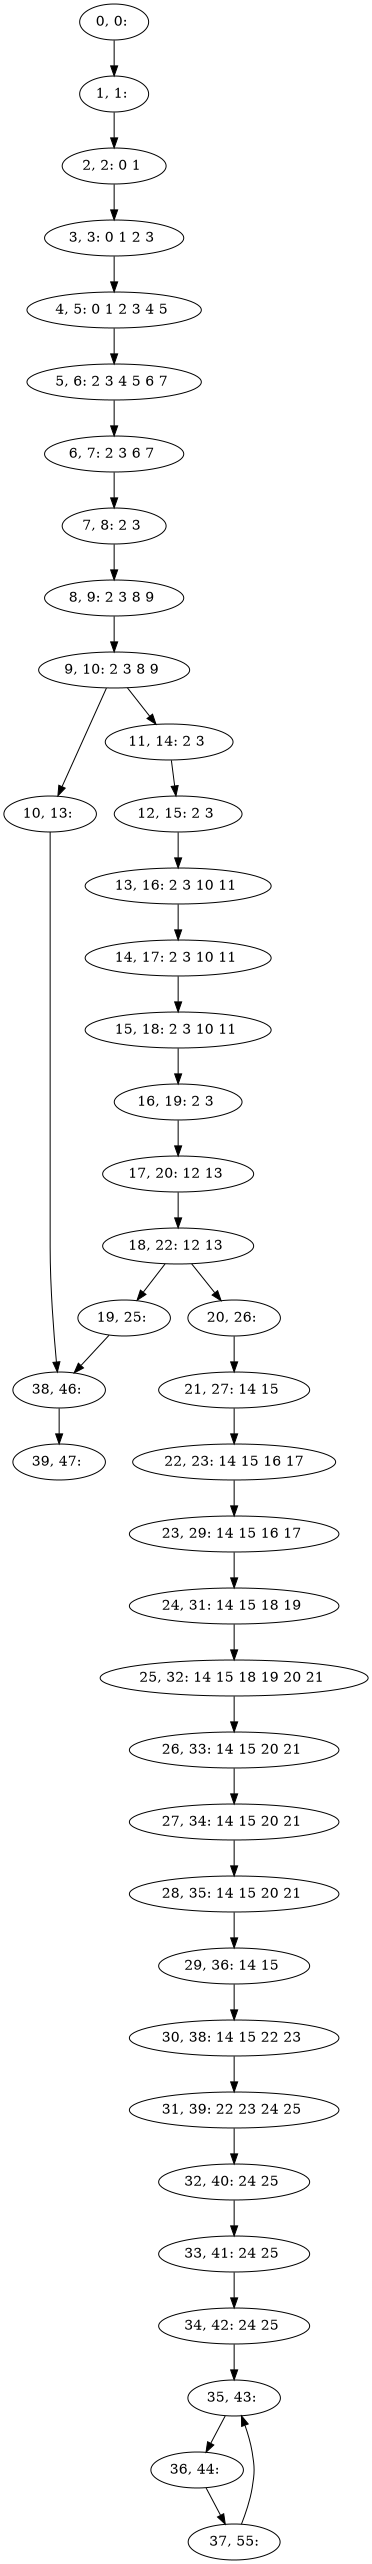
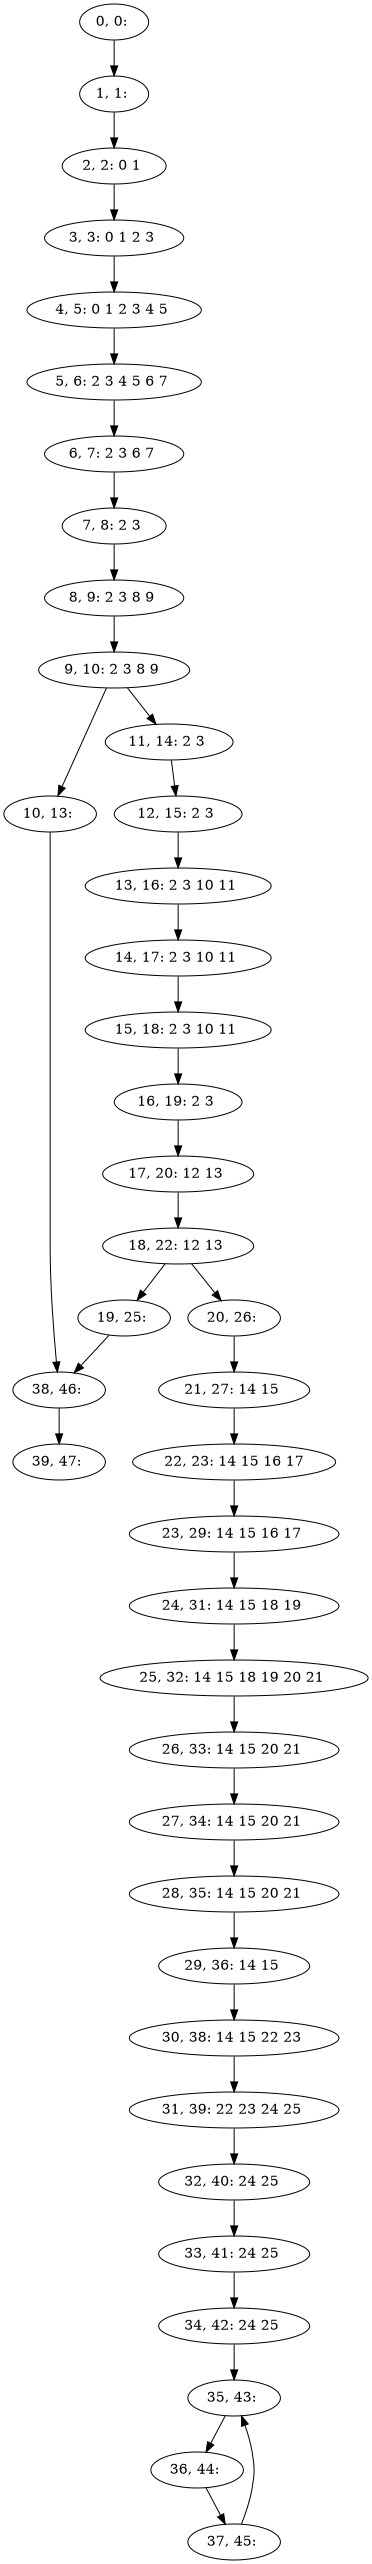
(234, 2542) -> (234, 2542)
